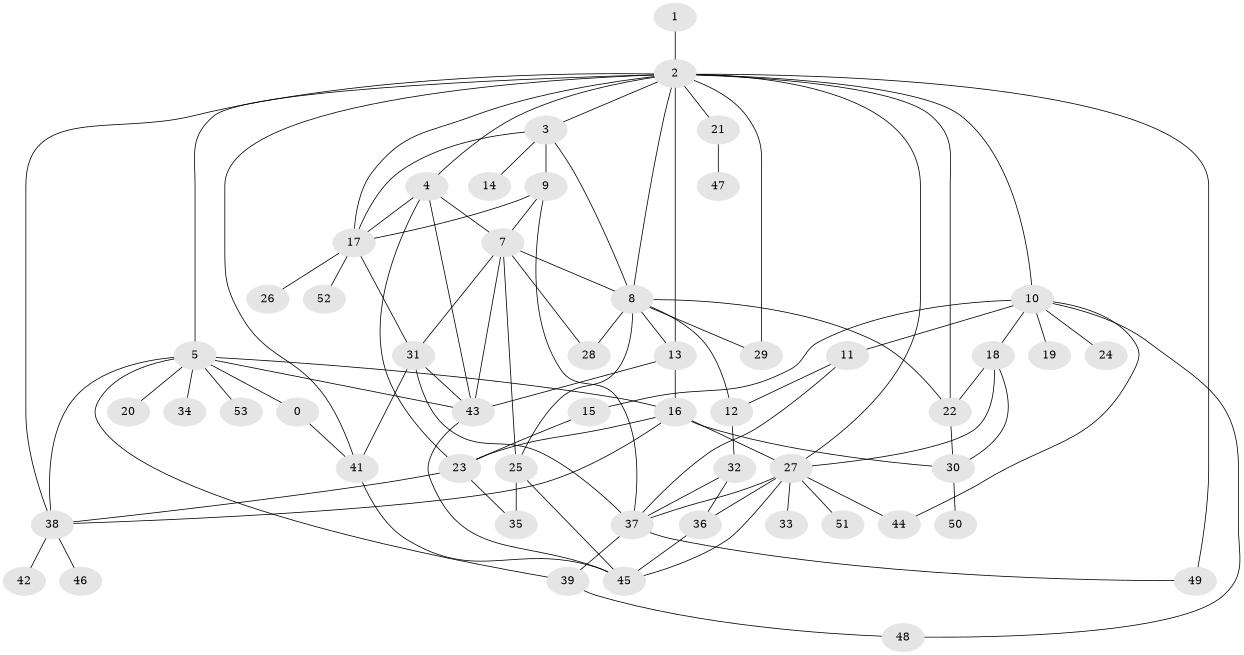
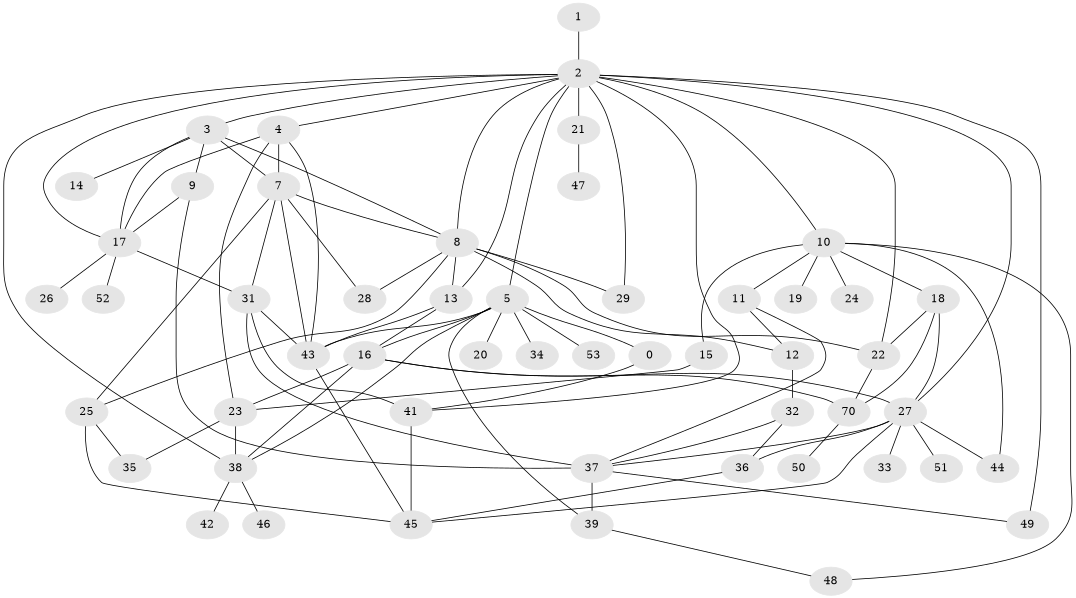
(524, 215) -> (243, 158)
(953, 468) -> (849, 412)
